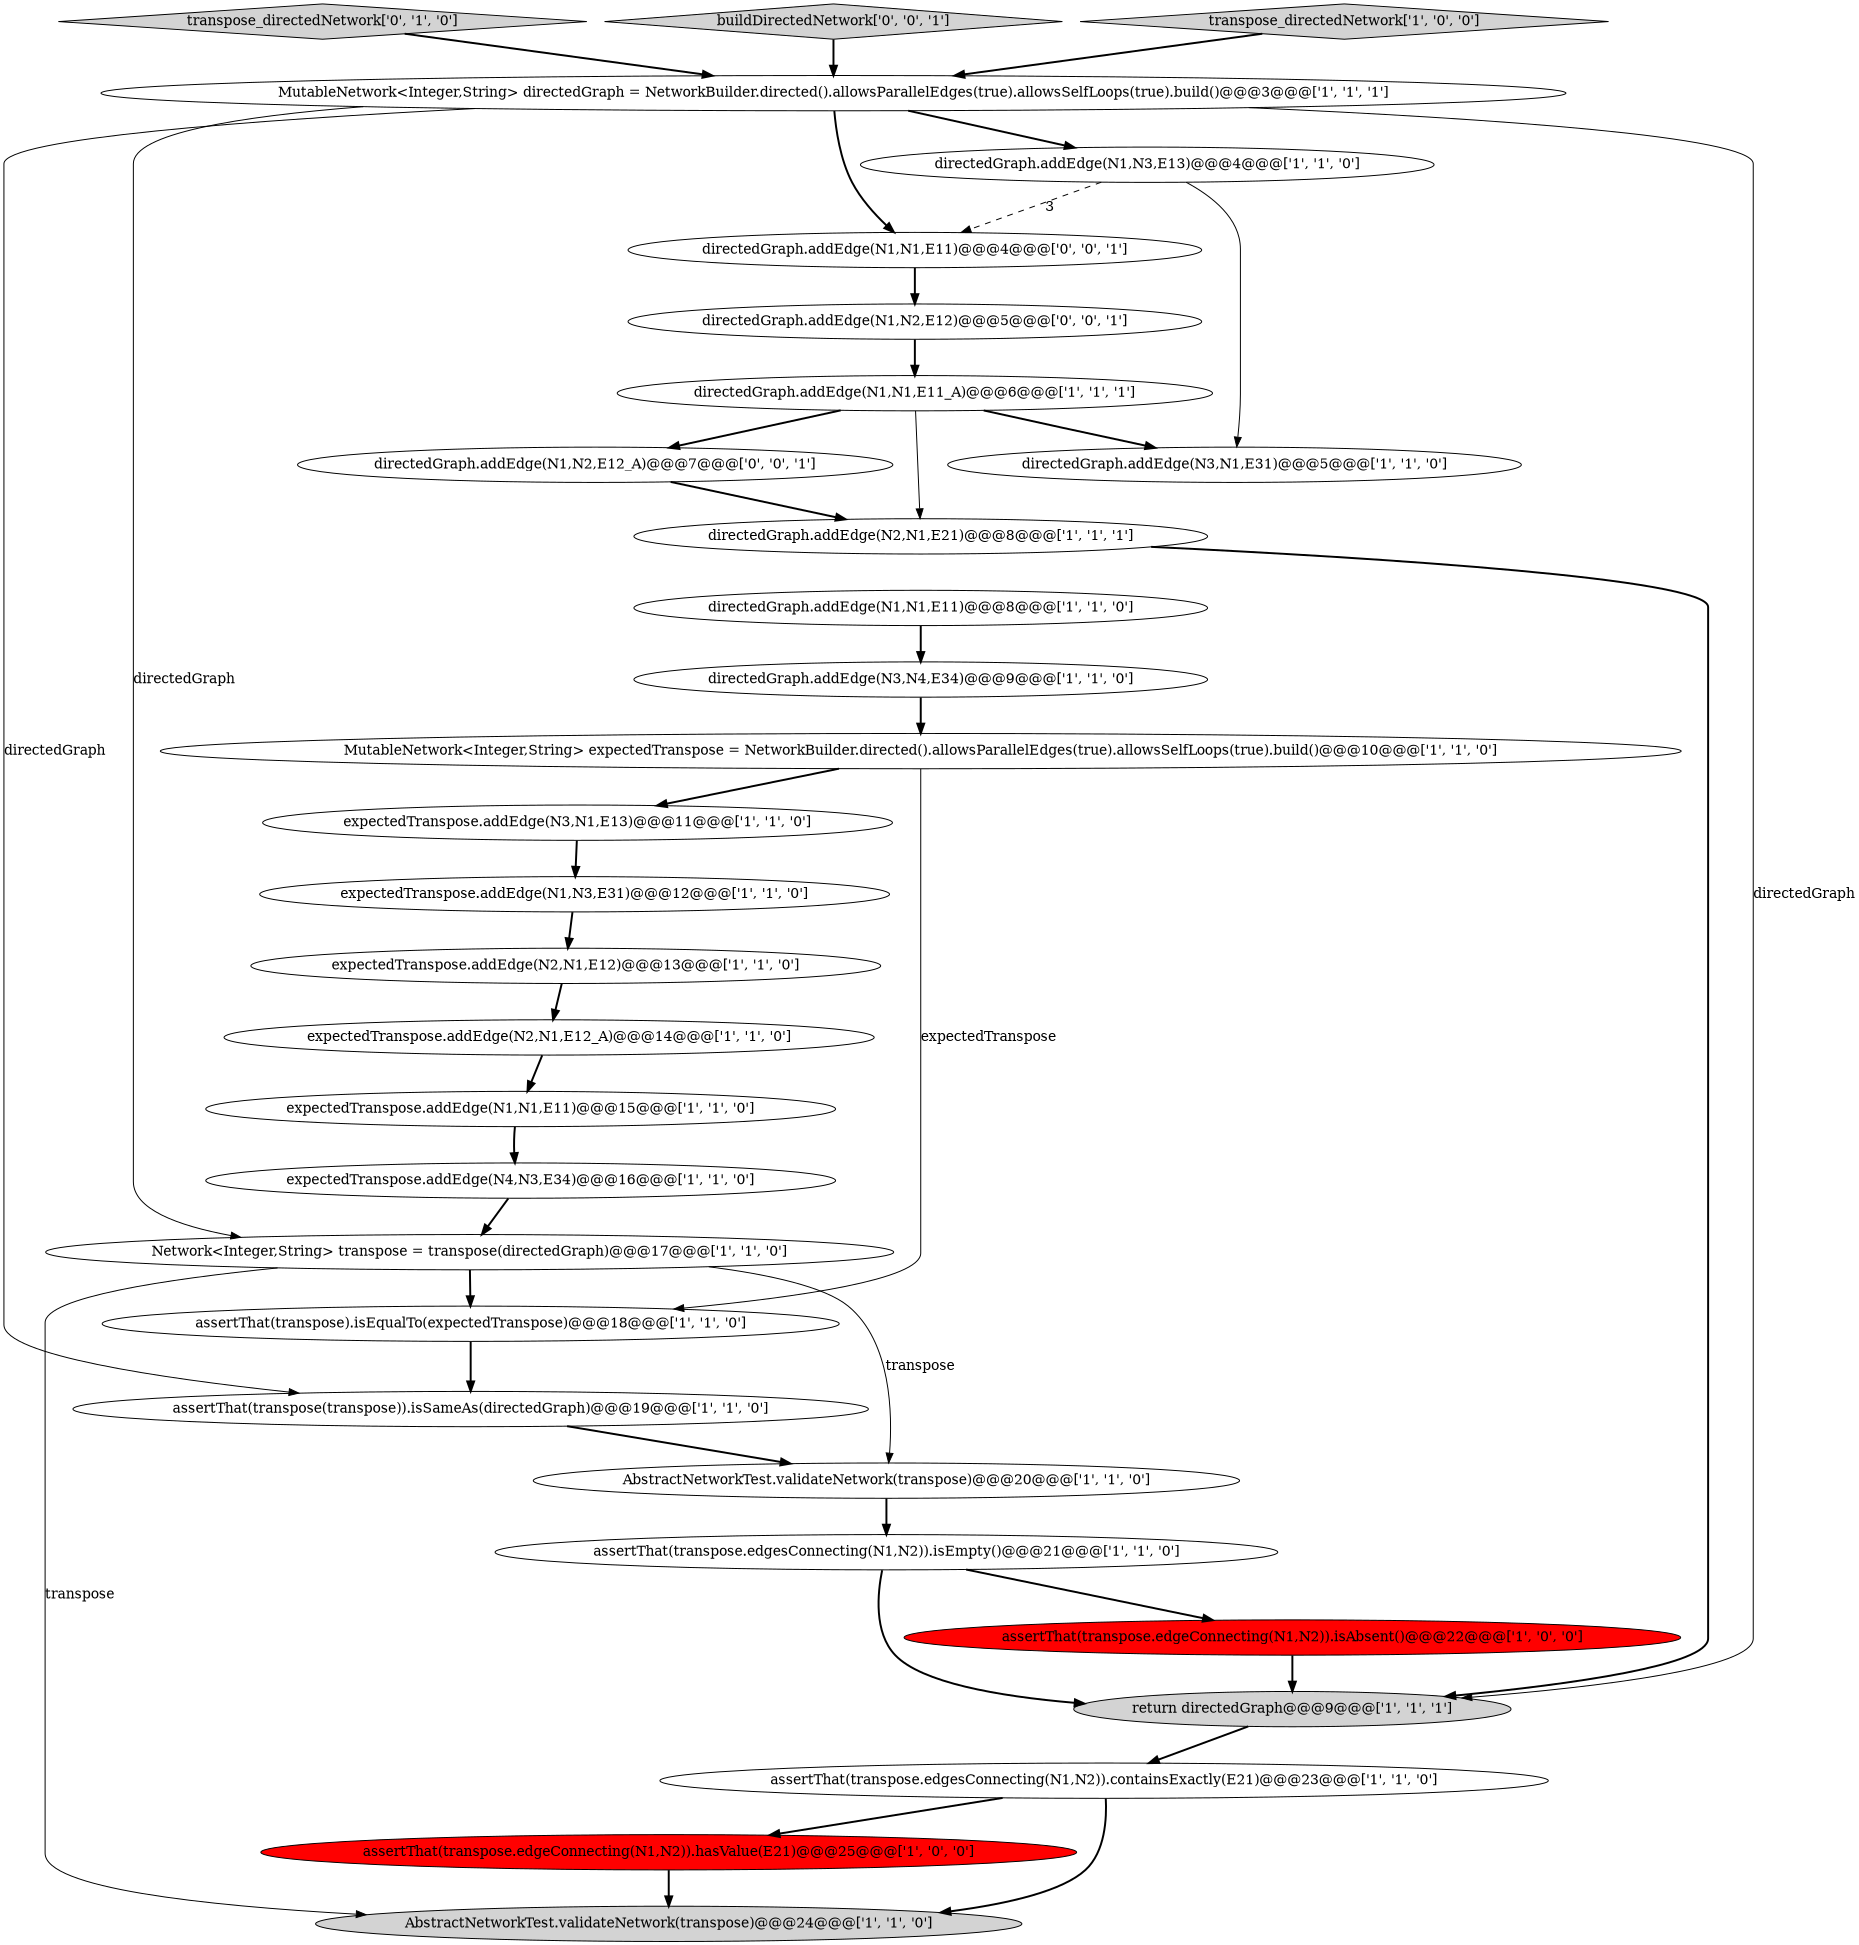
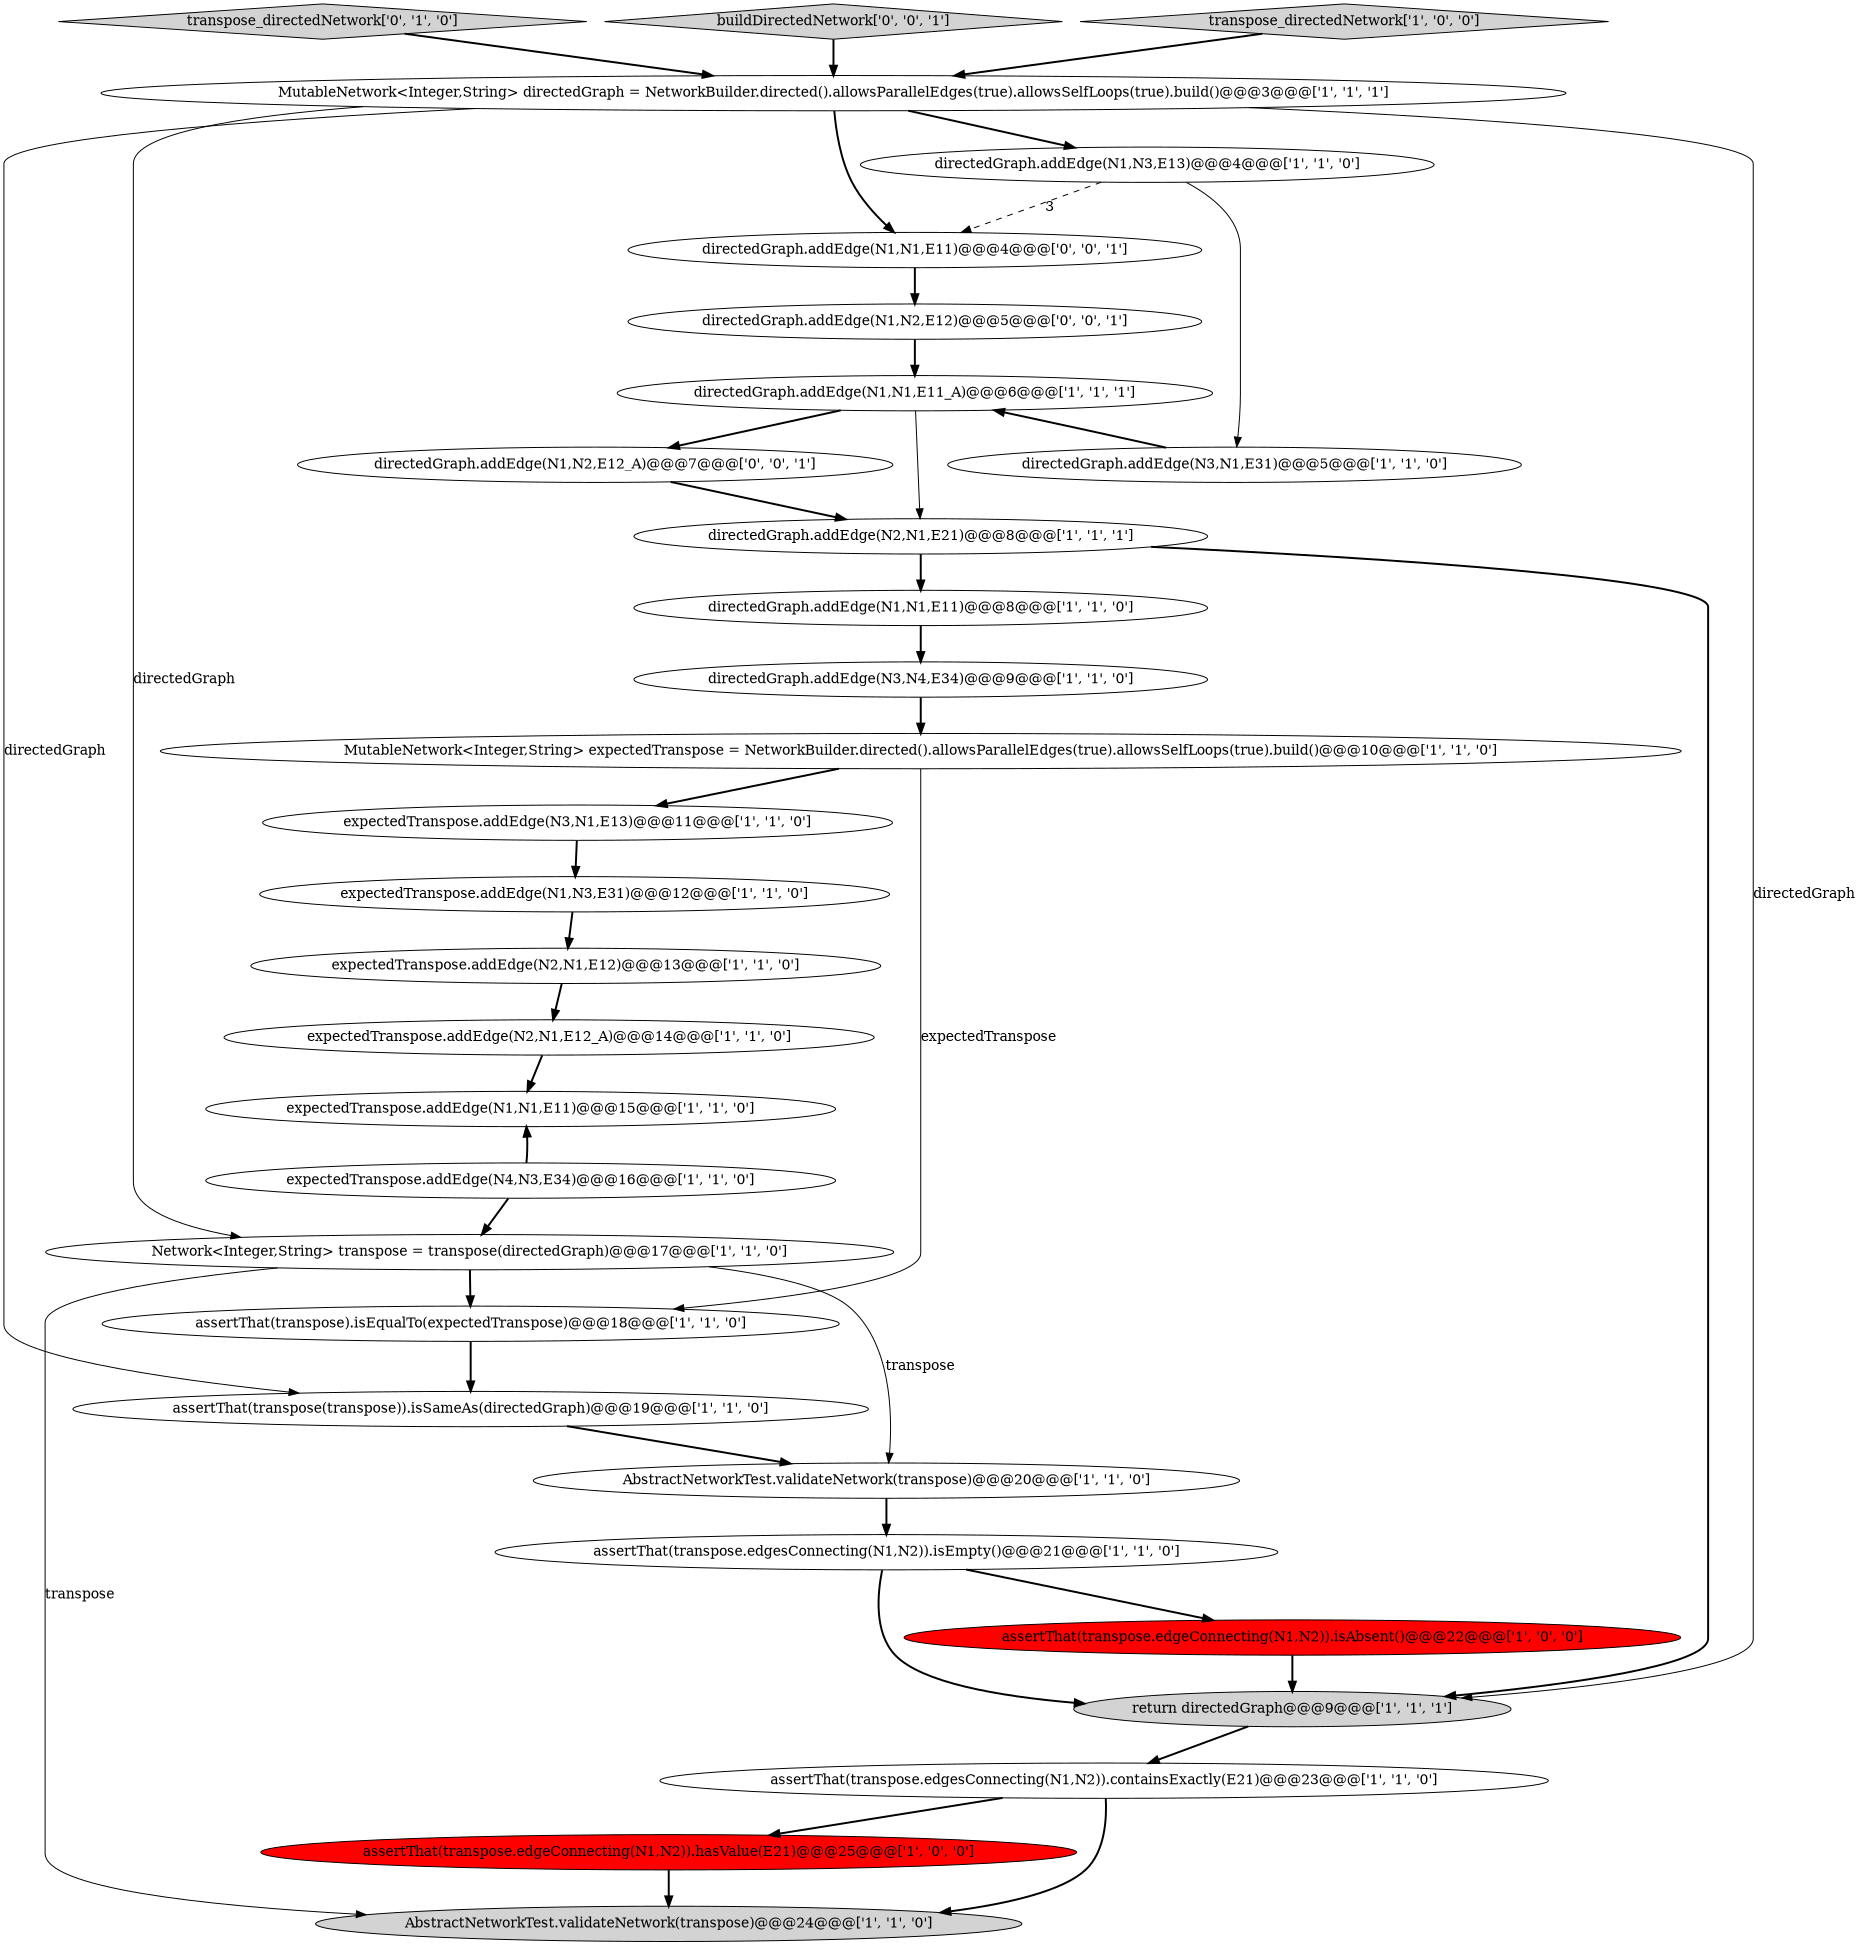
(1065, 428) -> (1085, 430)
none -> (921, 567)
(514, 1140) -> (527, 1150)
